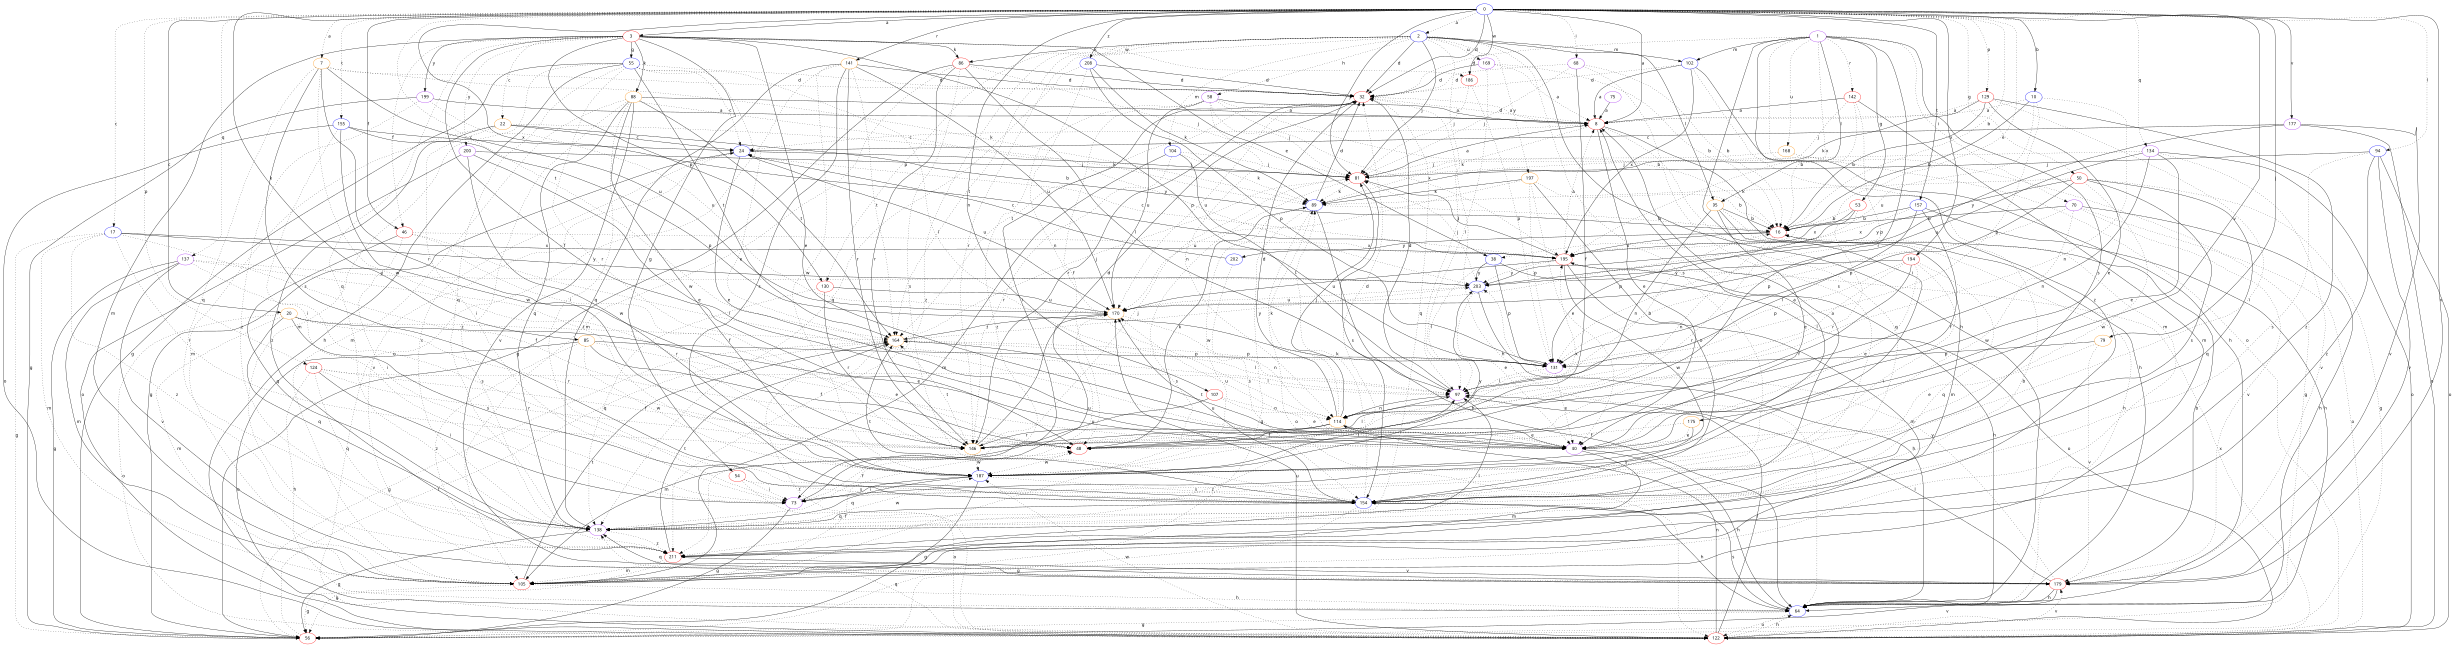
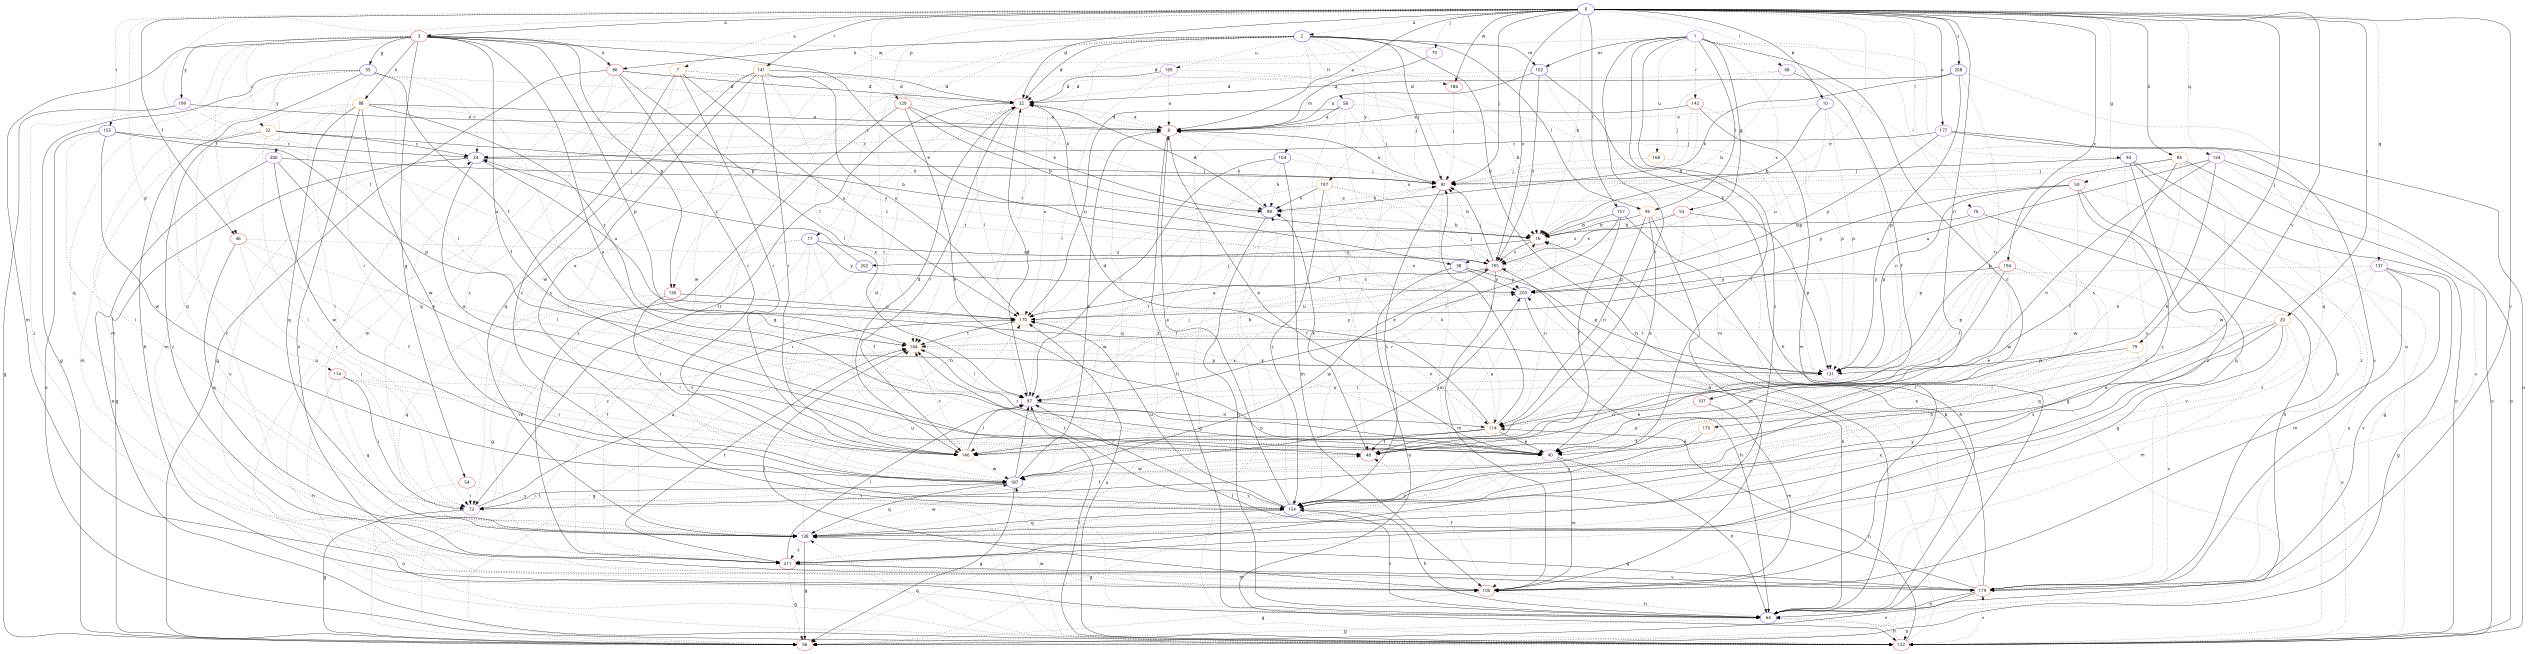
none -> (1499, 13)
none -> (1814, 177)
(1177, 381) -> (1442, 388)
